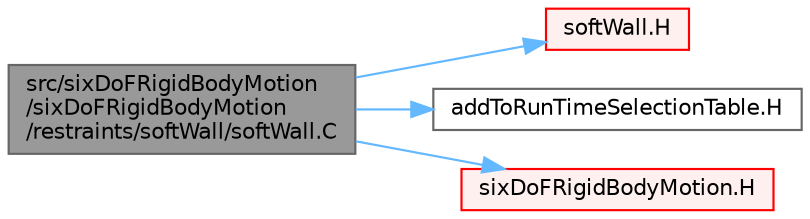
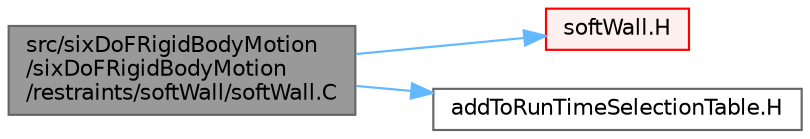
(618, 190) -> none
